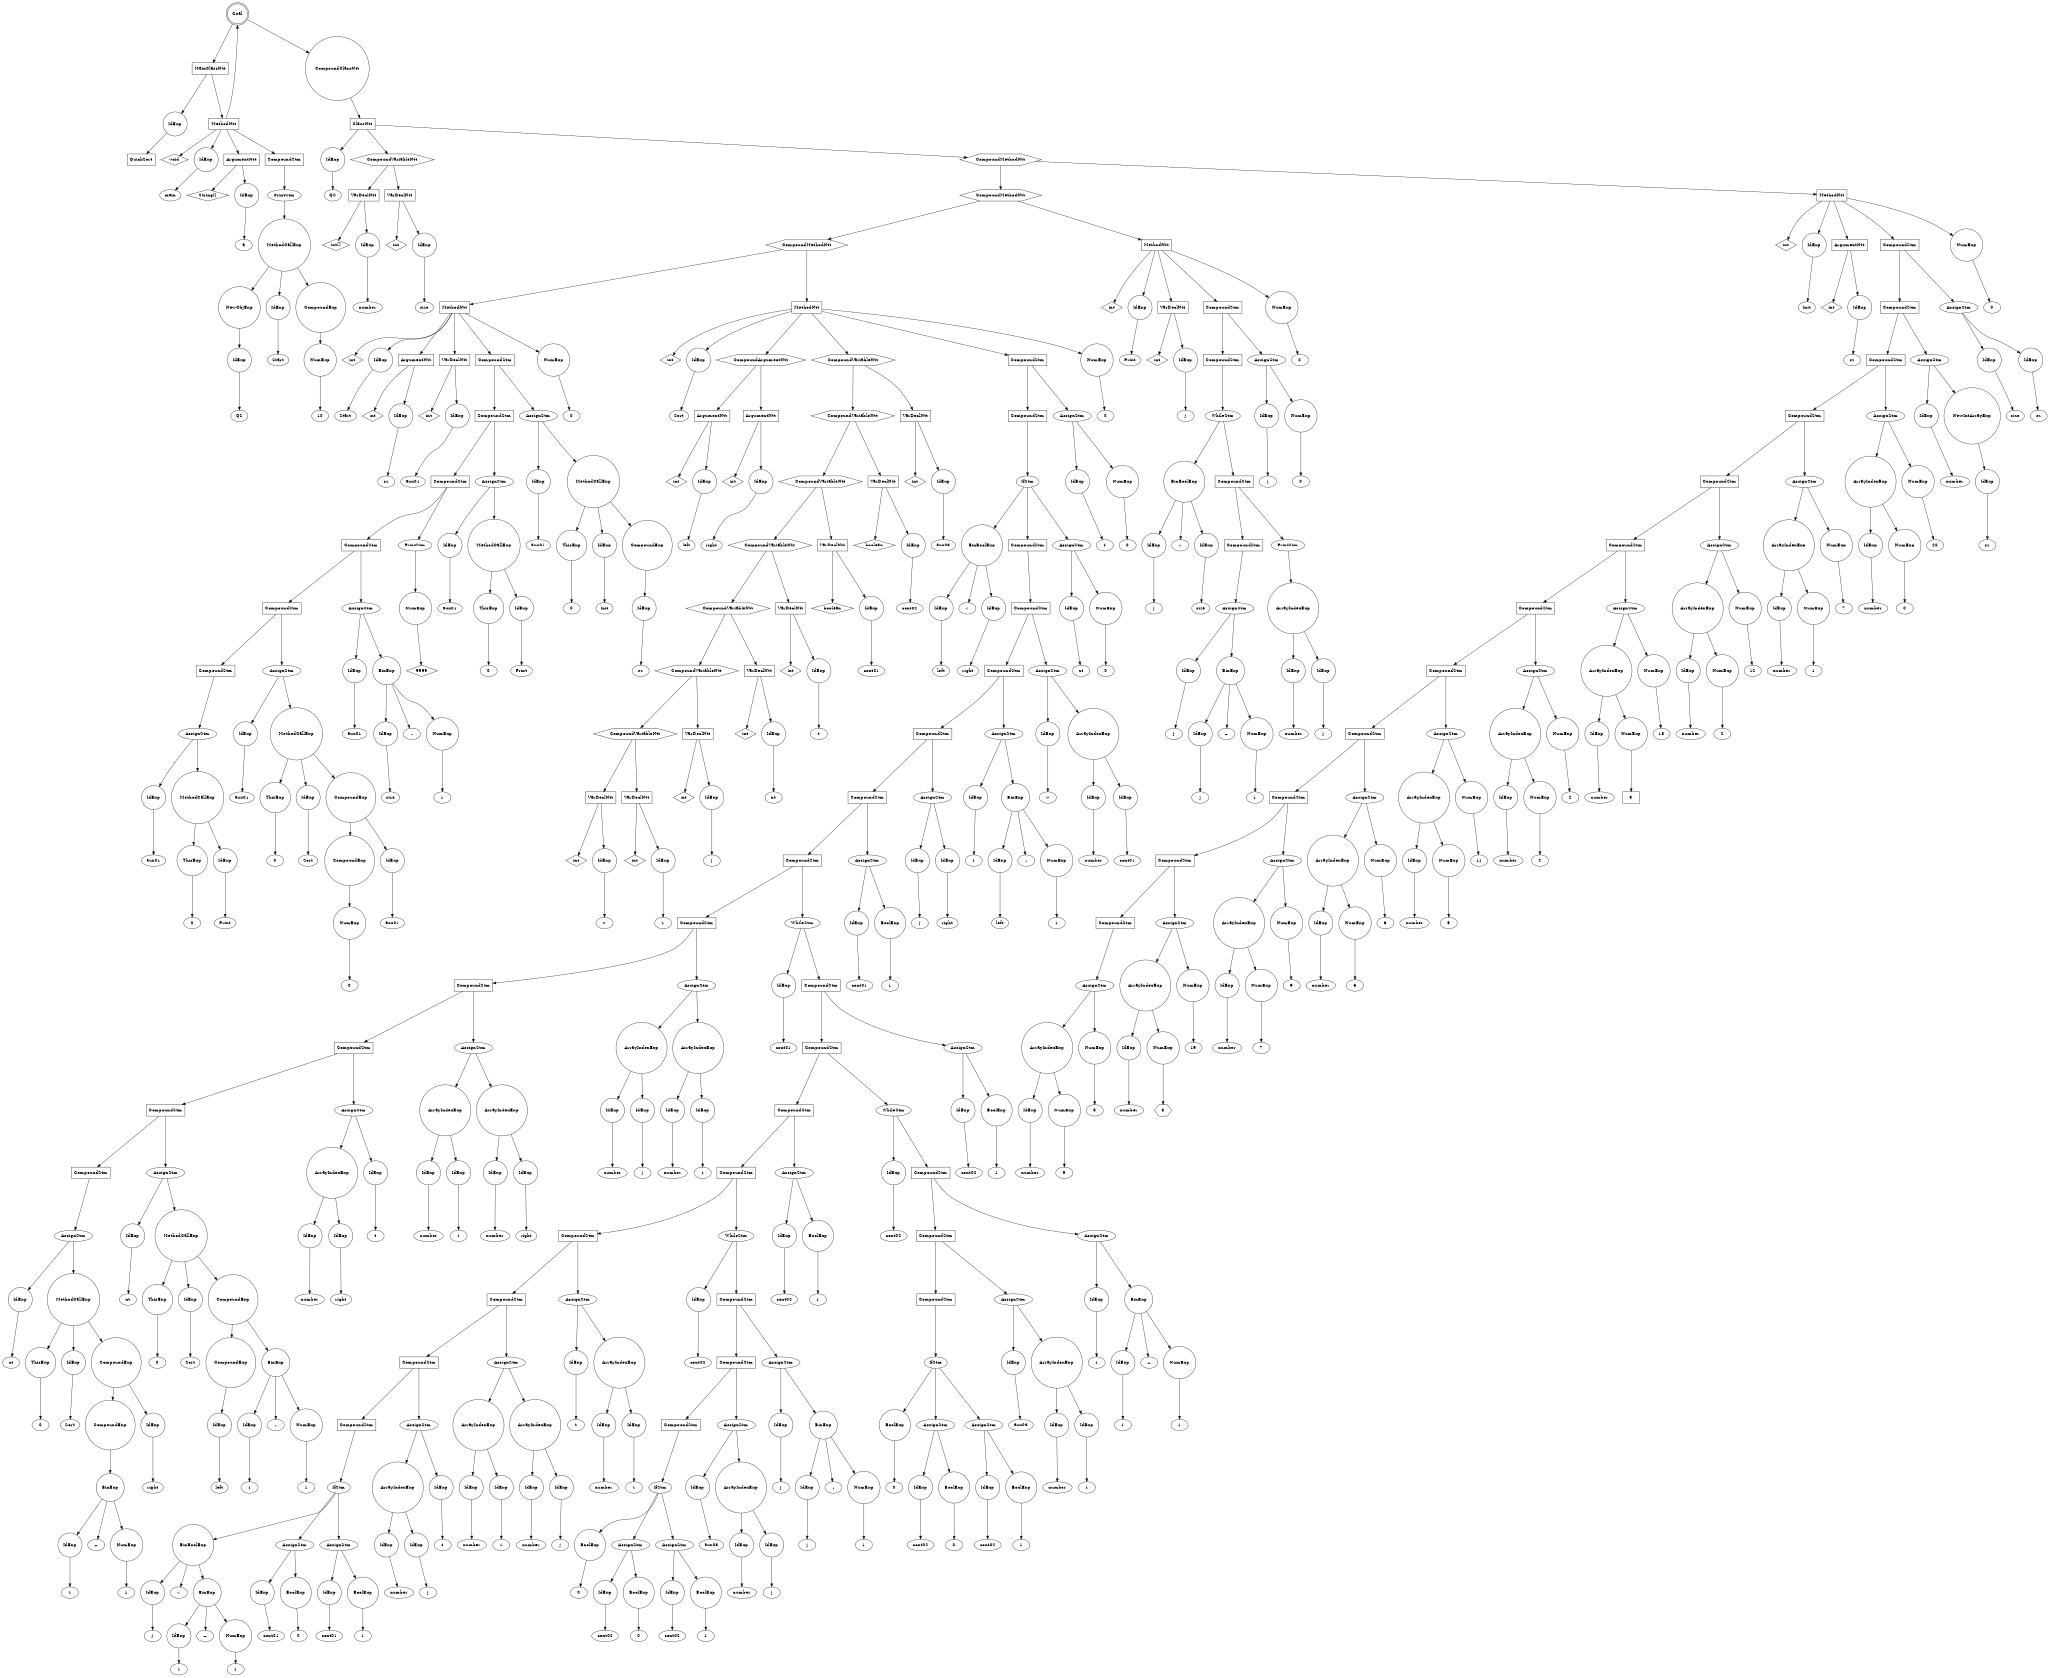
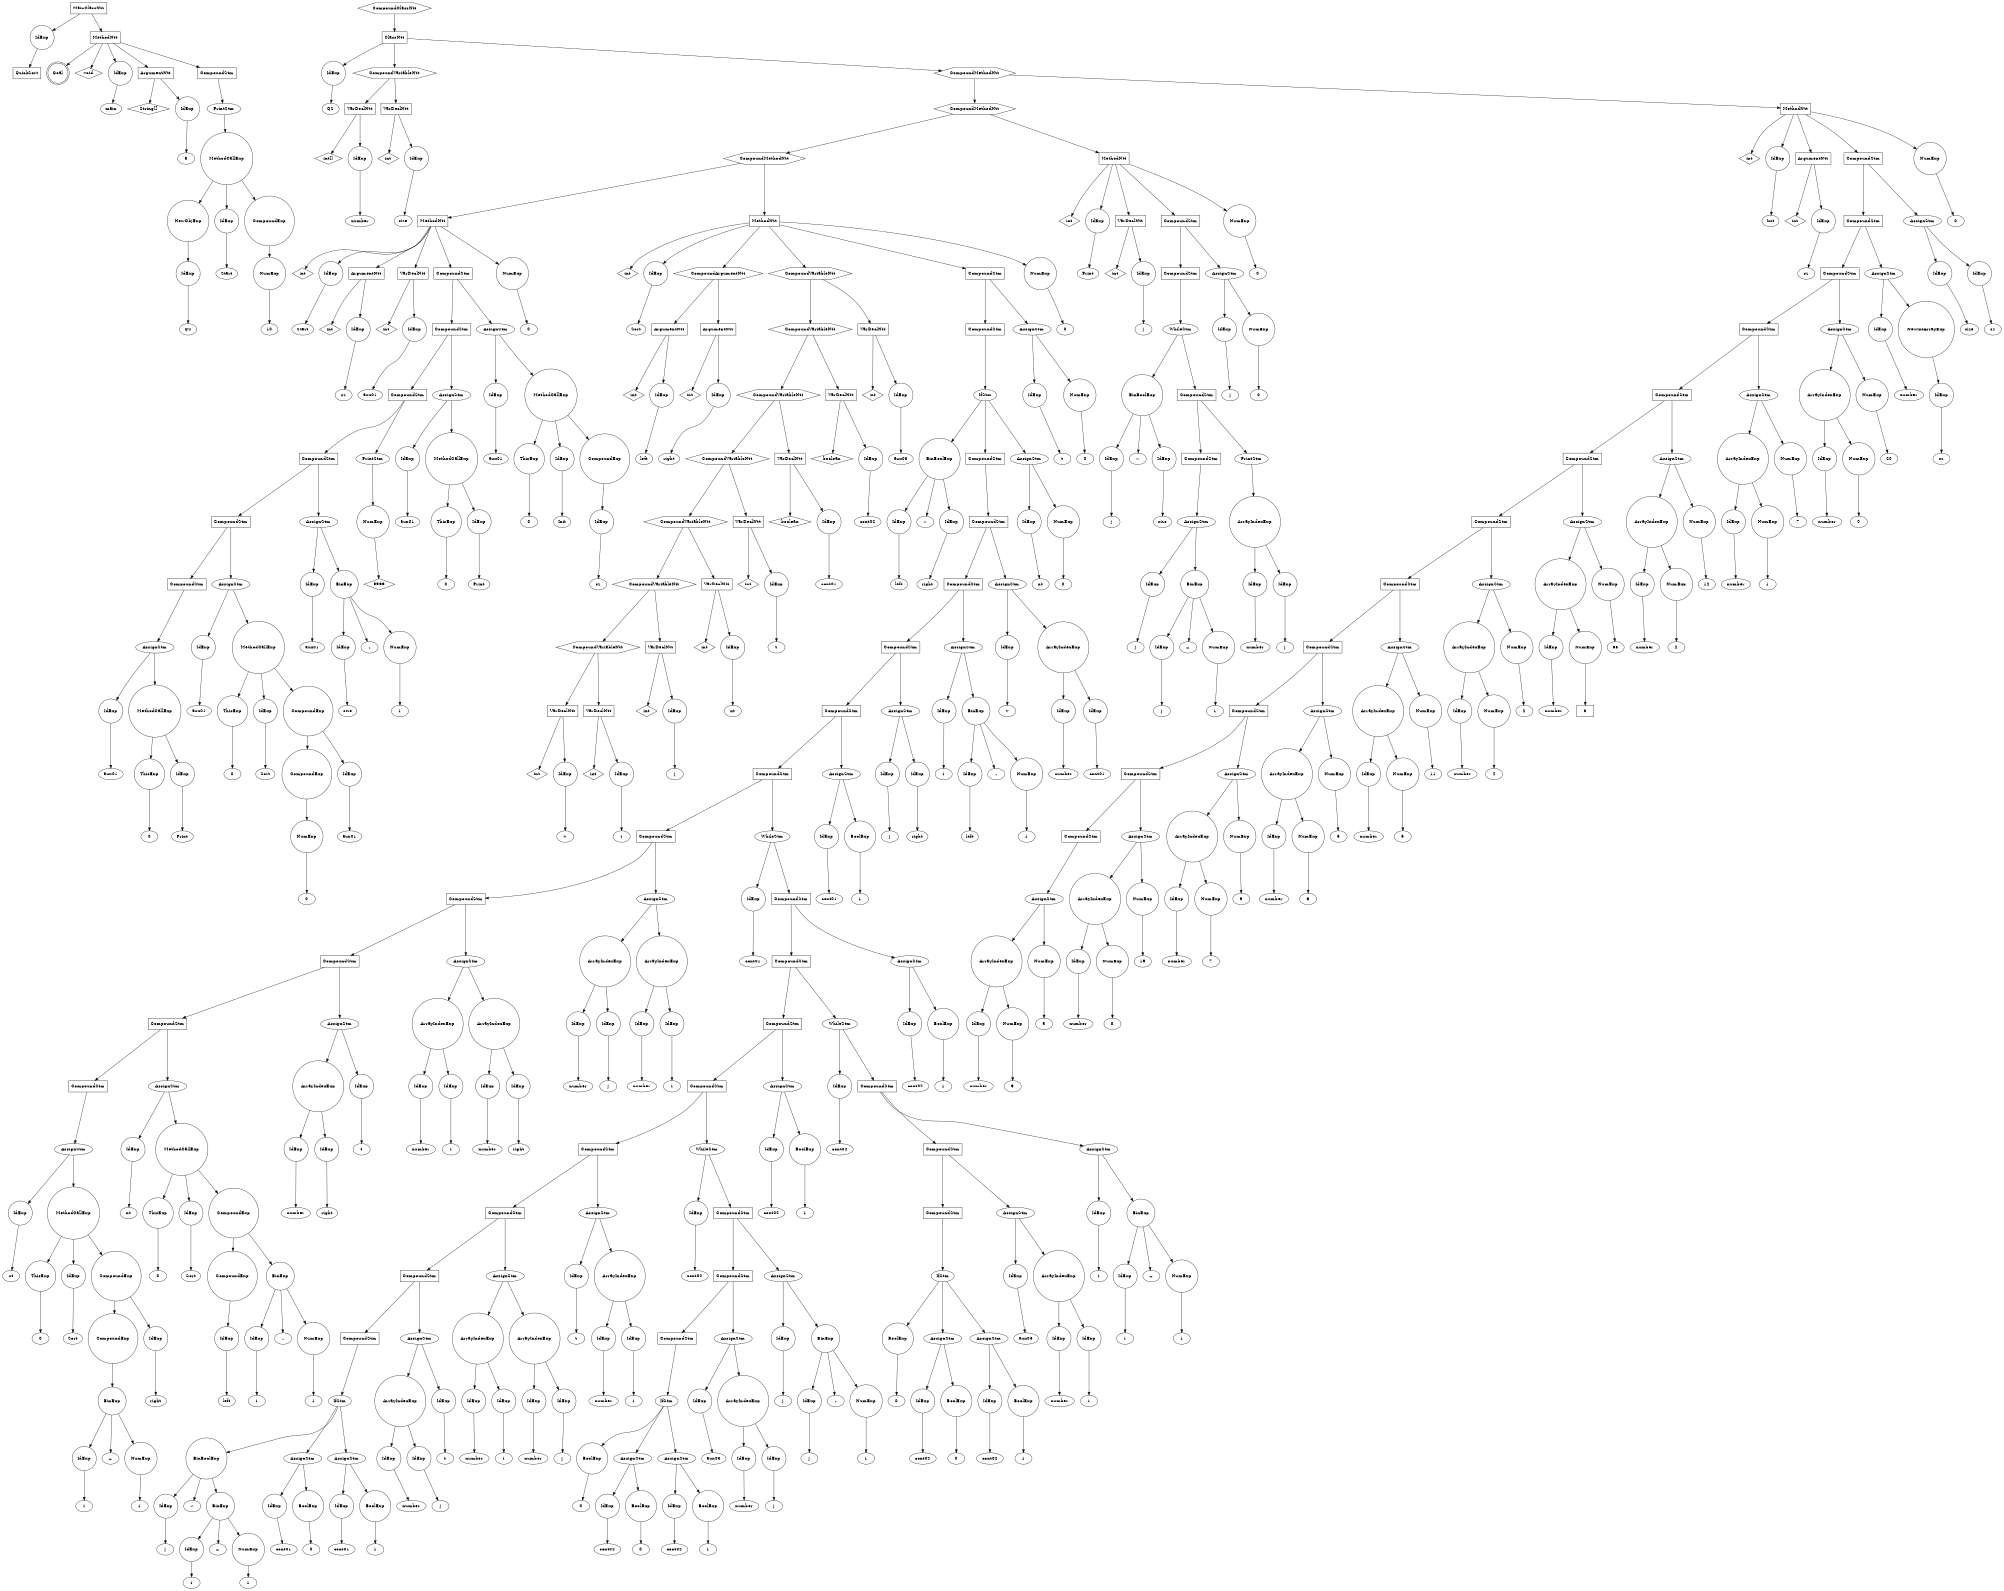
(277, 36) -> none
(223, 42) -> none
(337, 69) -> (395, 8)
(1662, 734) -> (1616, 647)
(1163, 1110) -> (1112, 1024)
